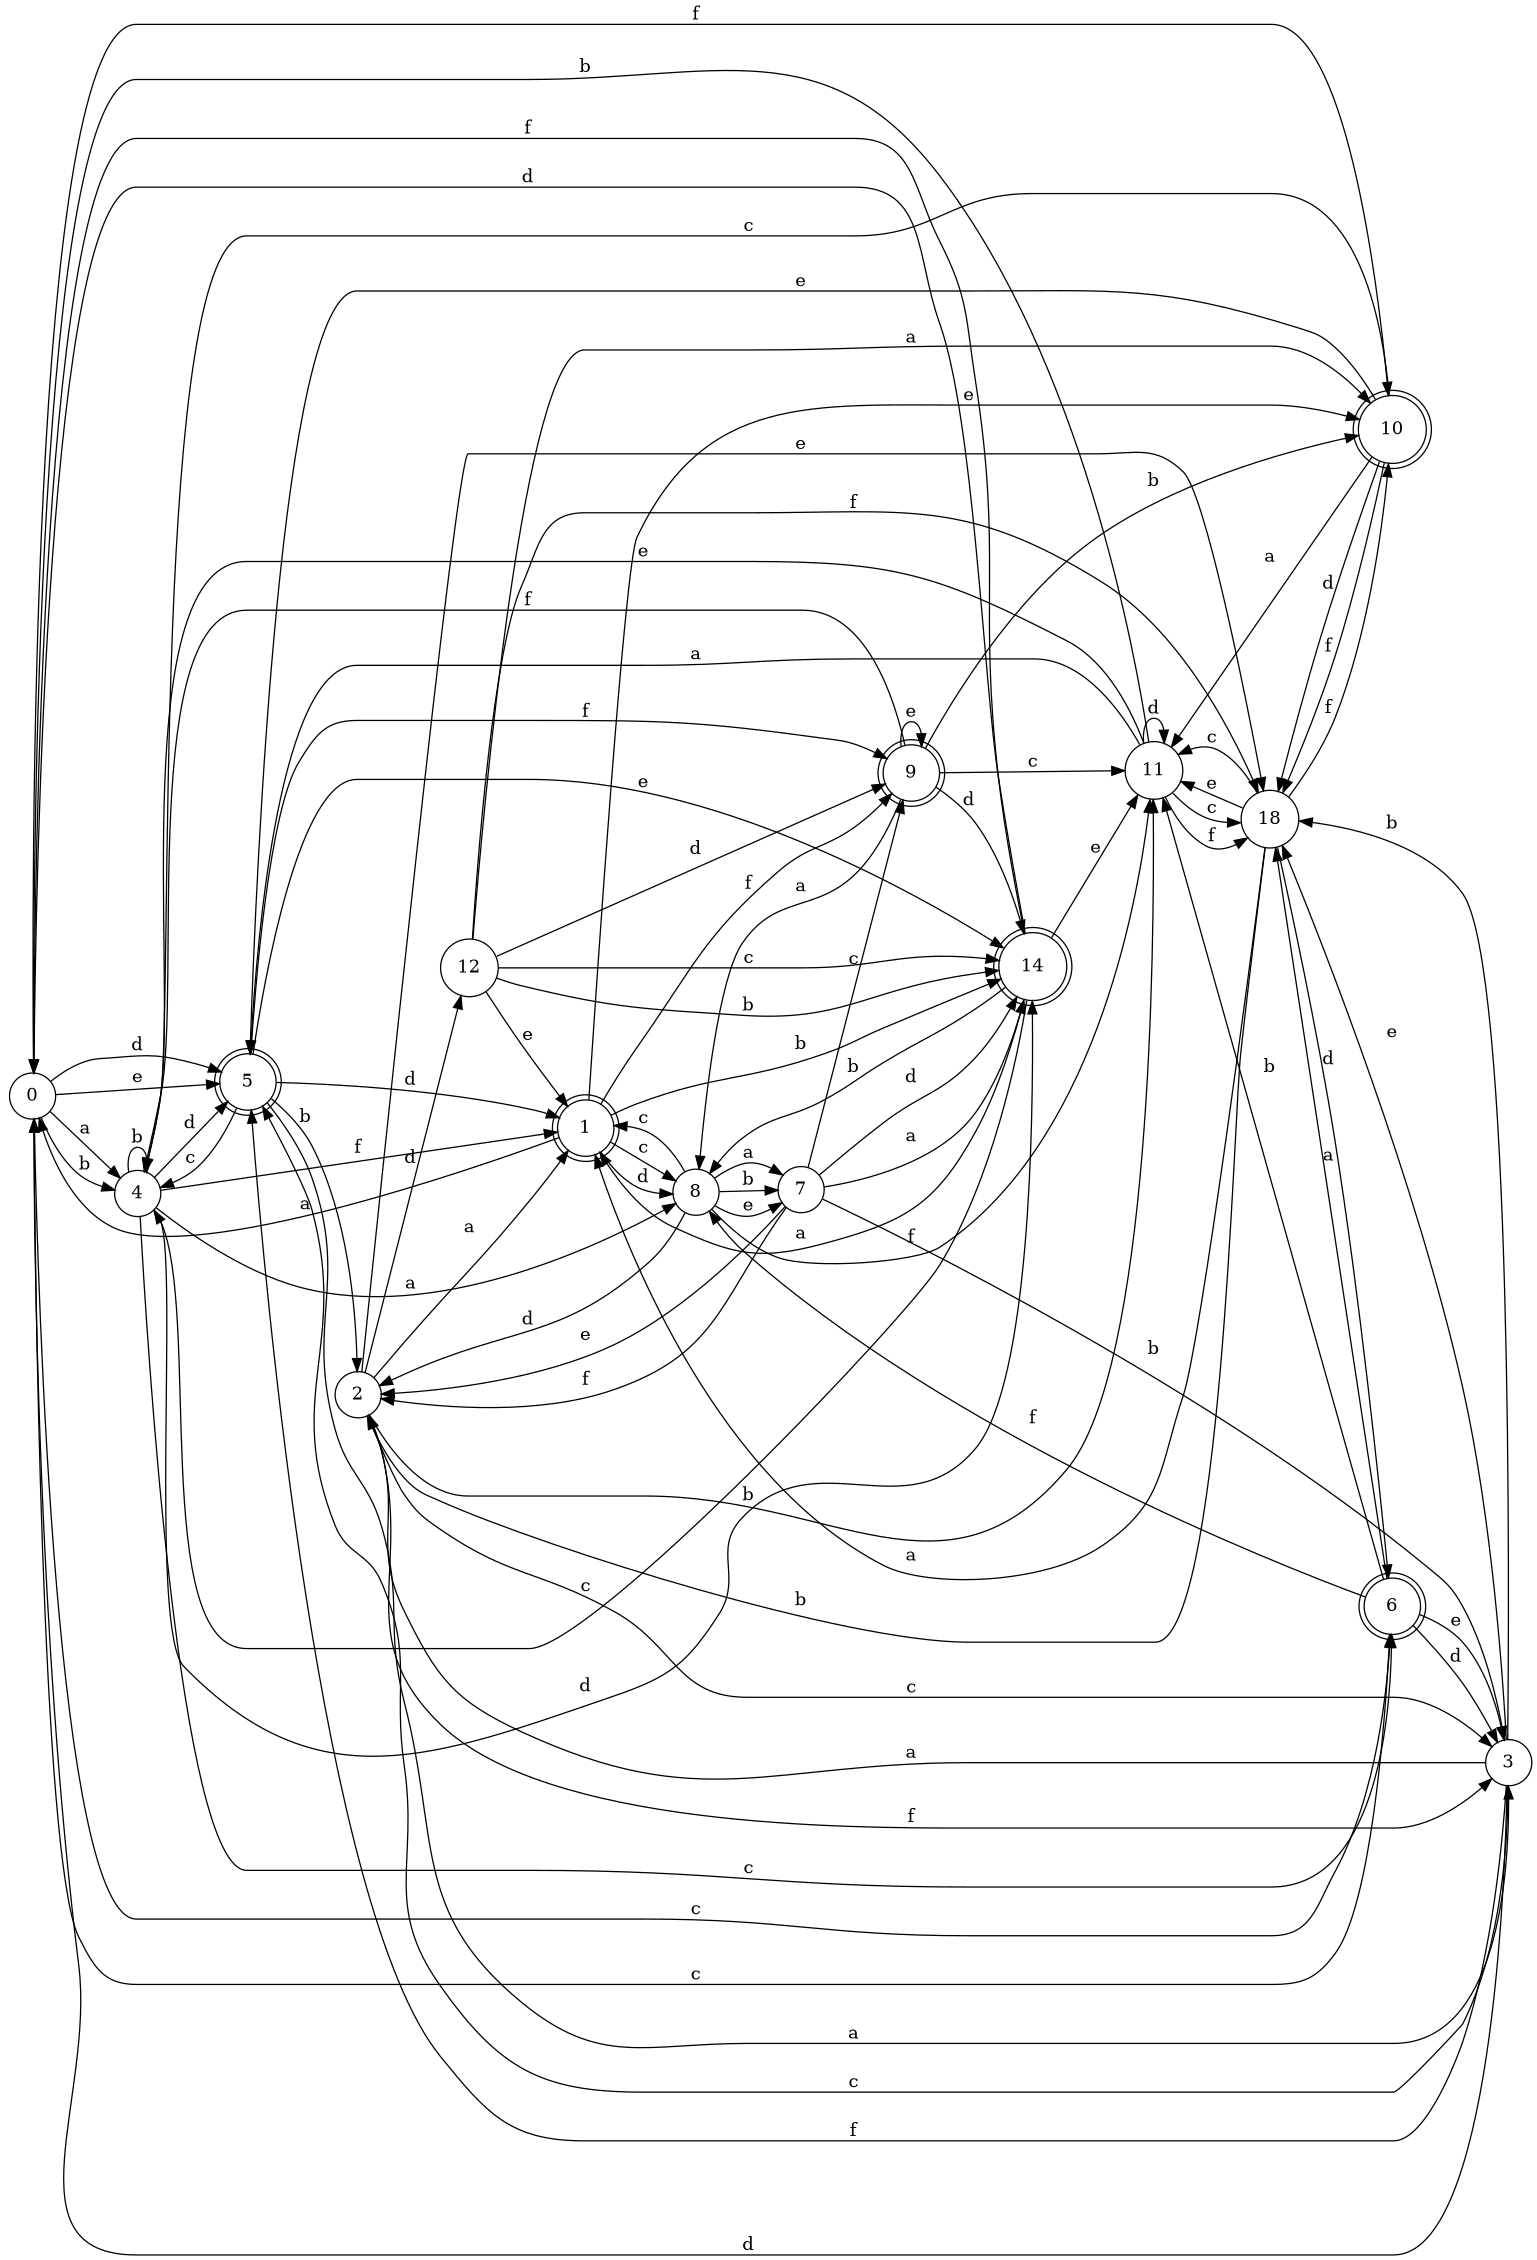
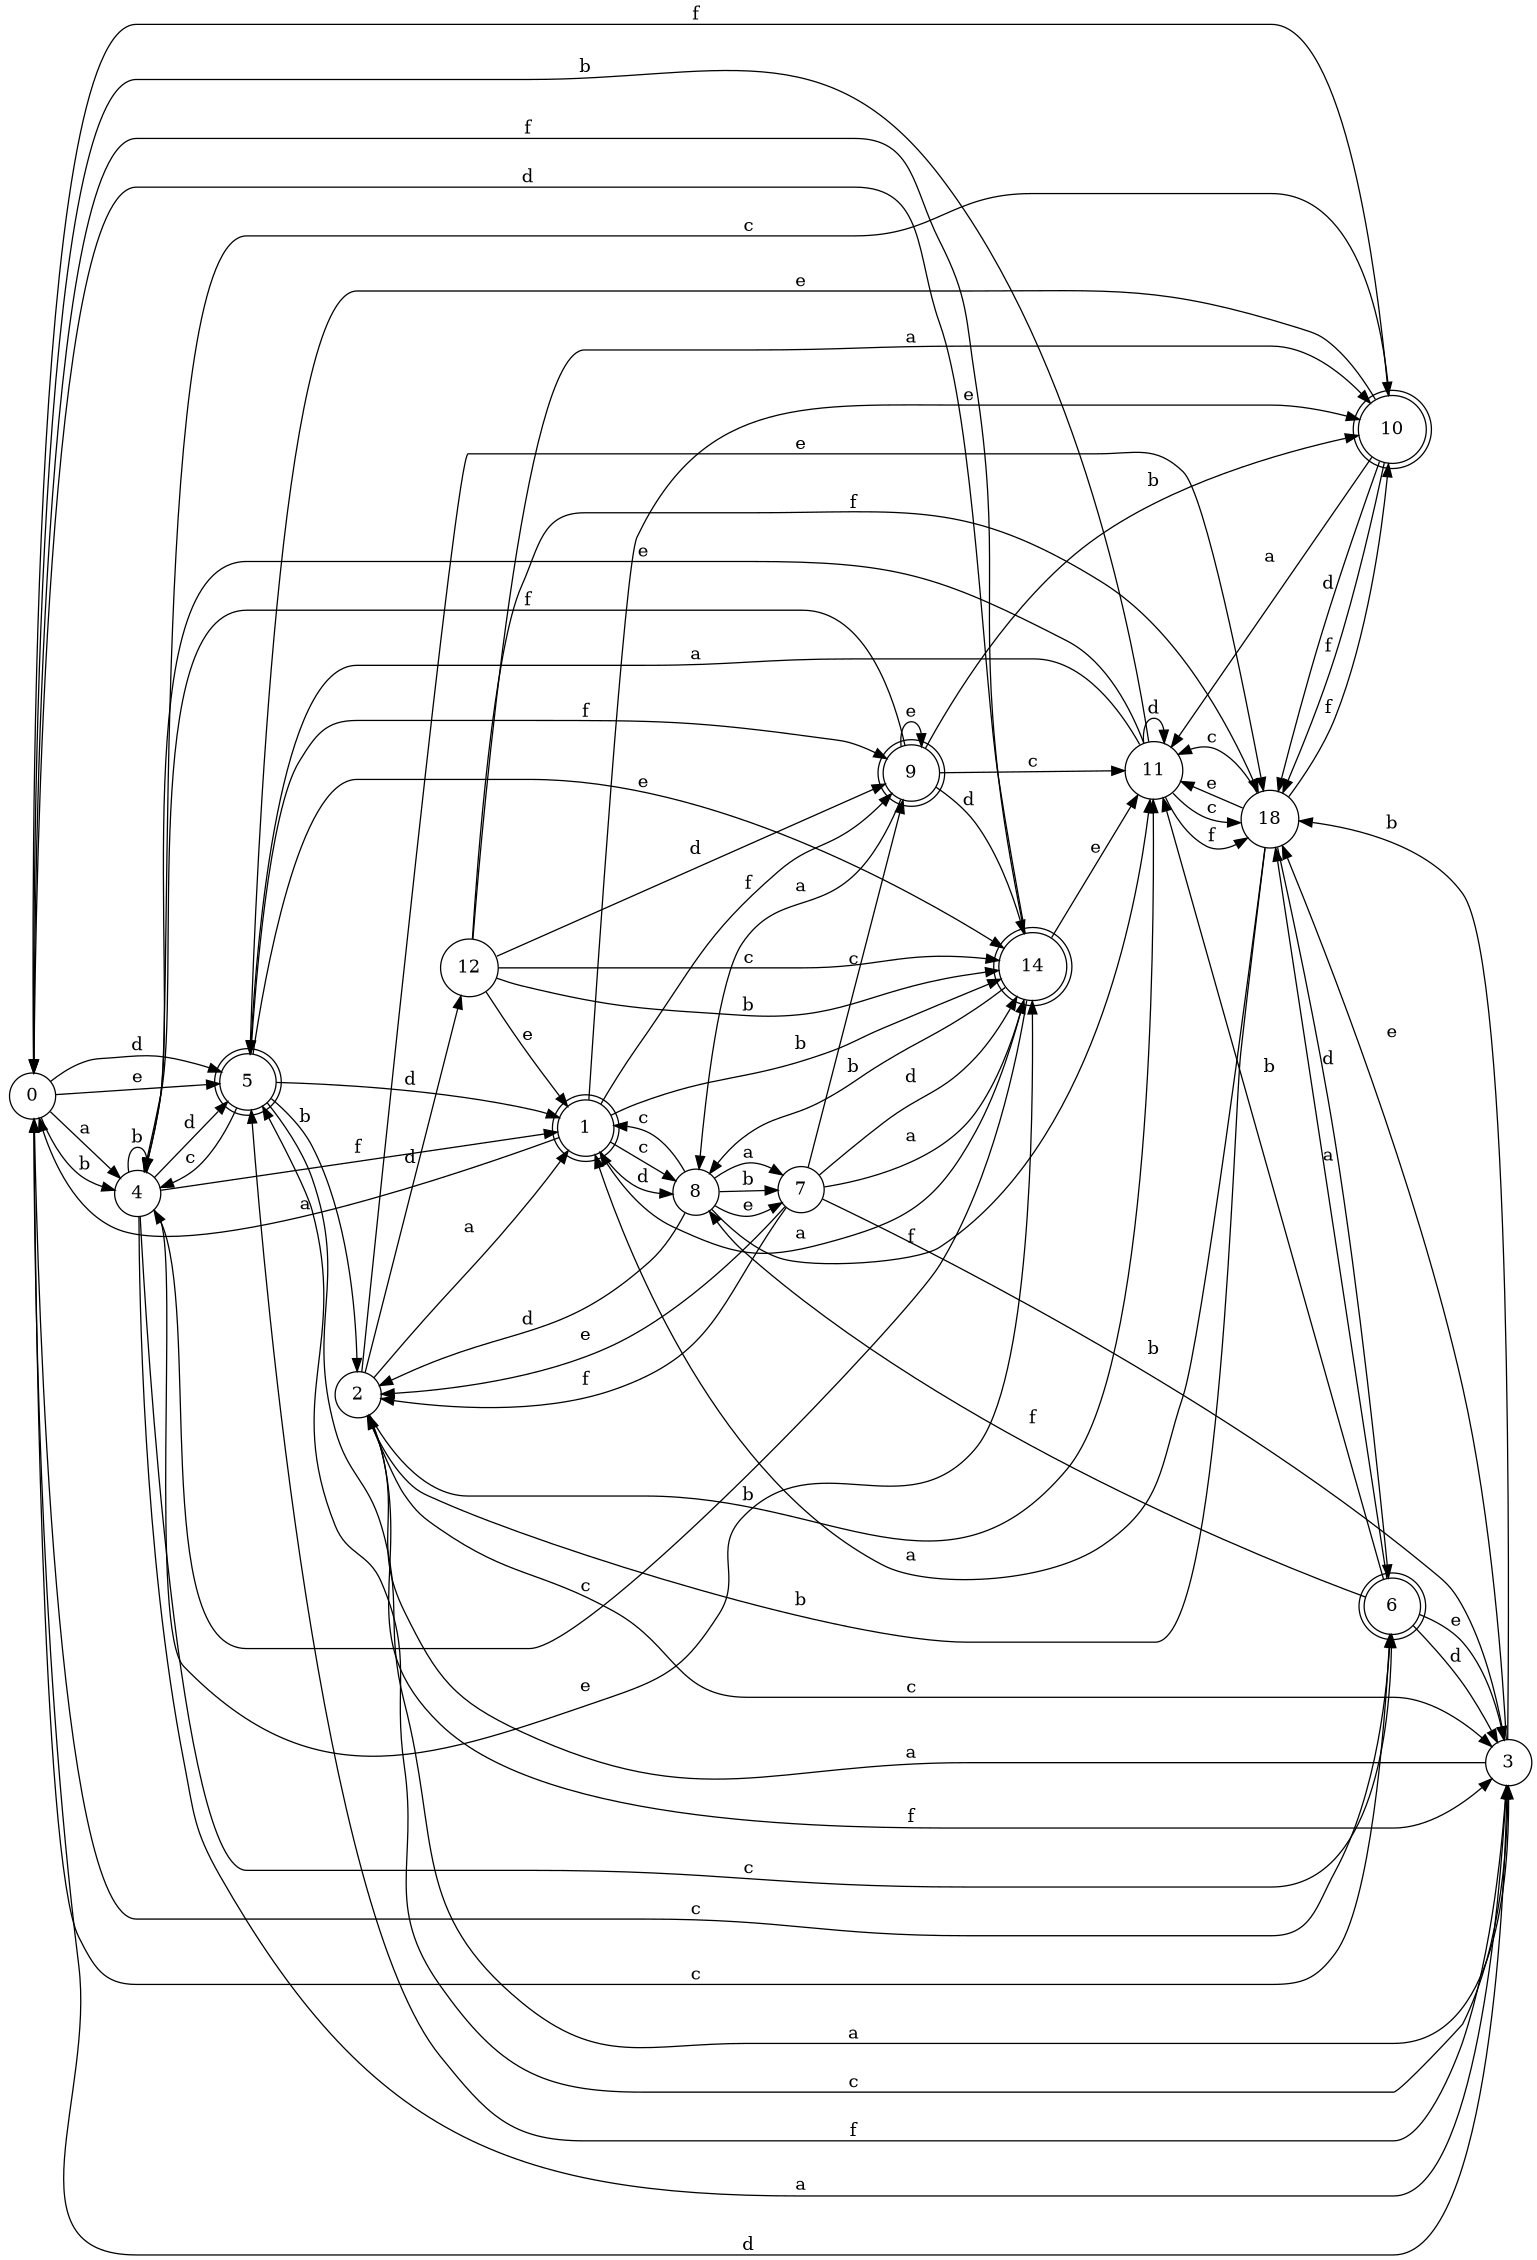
(407, 1295) -> (625, 2184)
(586, 1686) -> (586, 1686)
